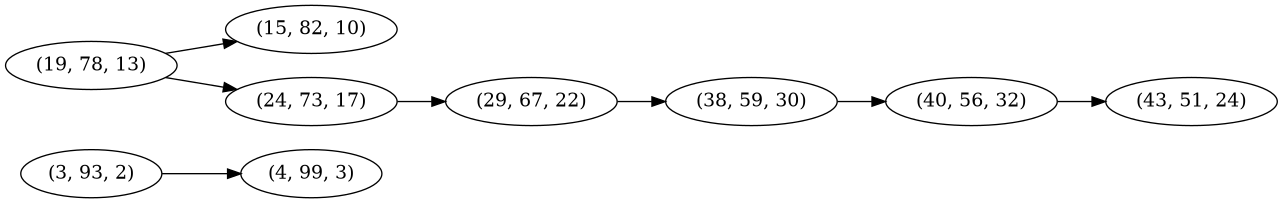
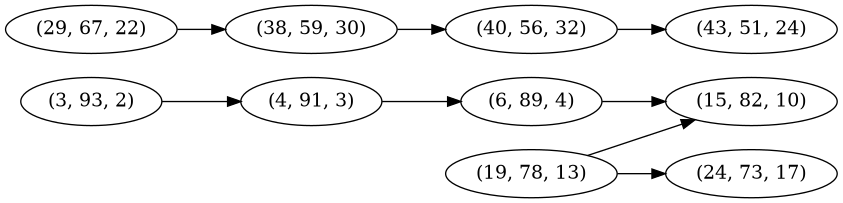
(415, 102) -> none
none -> (531, 102)
(311, 174) -> (311, 102)
